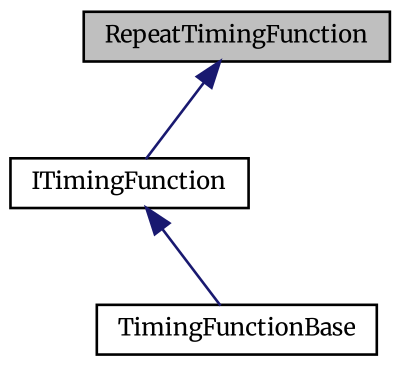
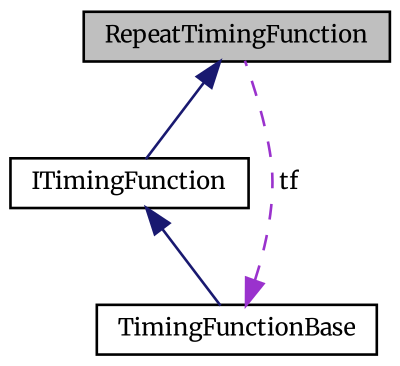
none -> (272, 170)
